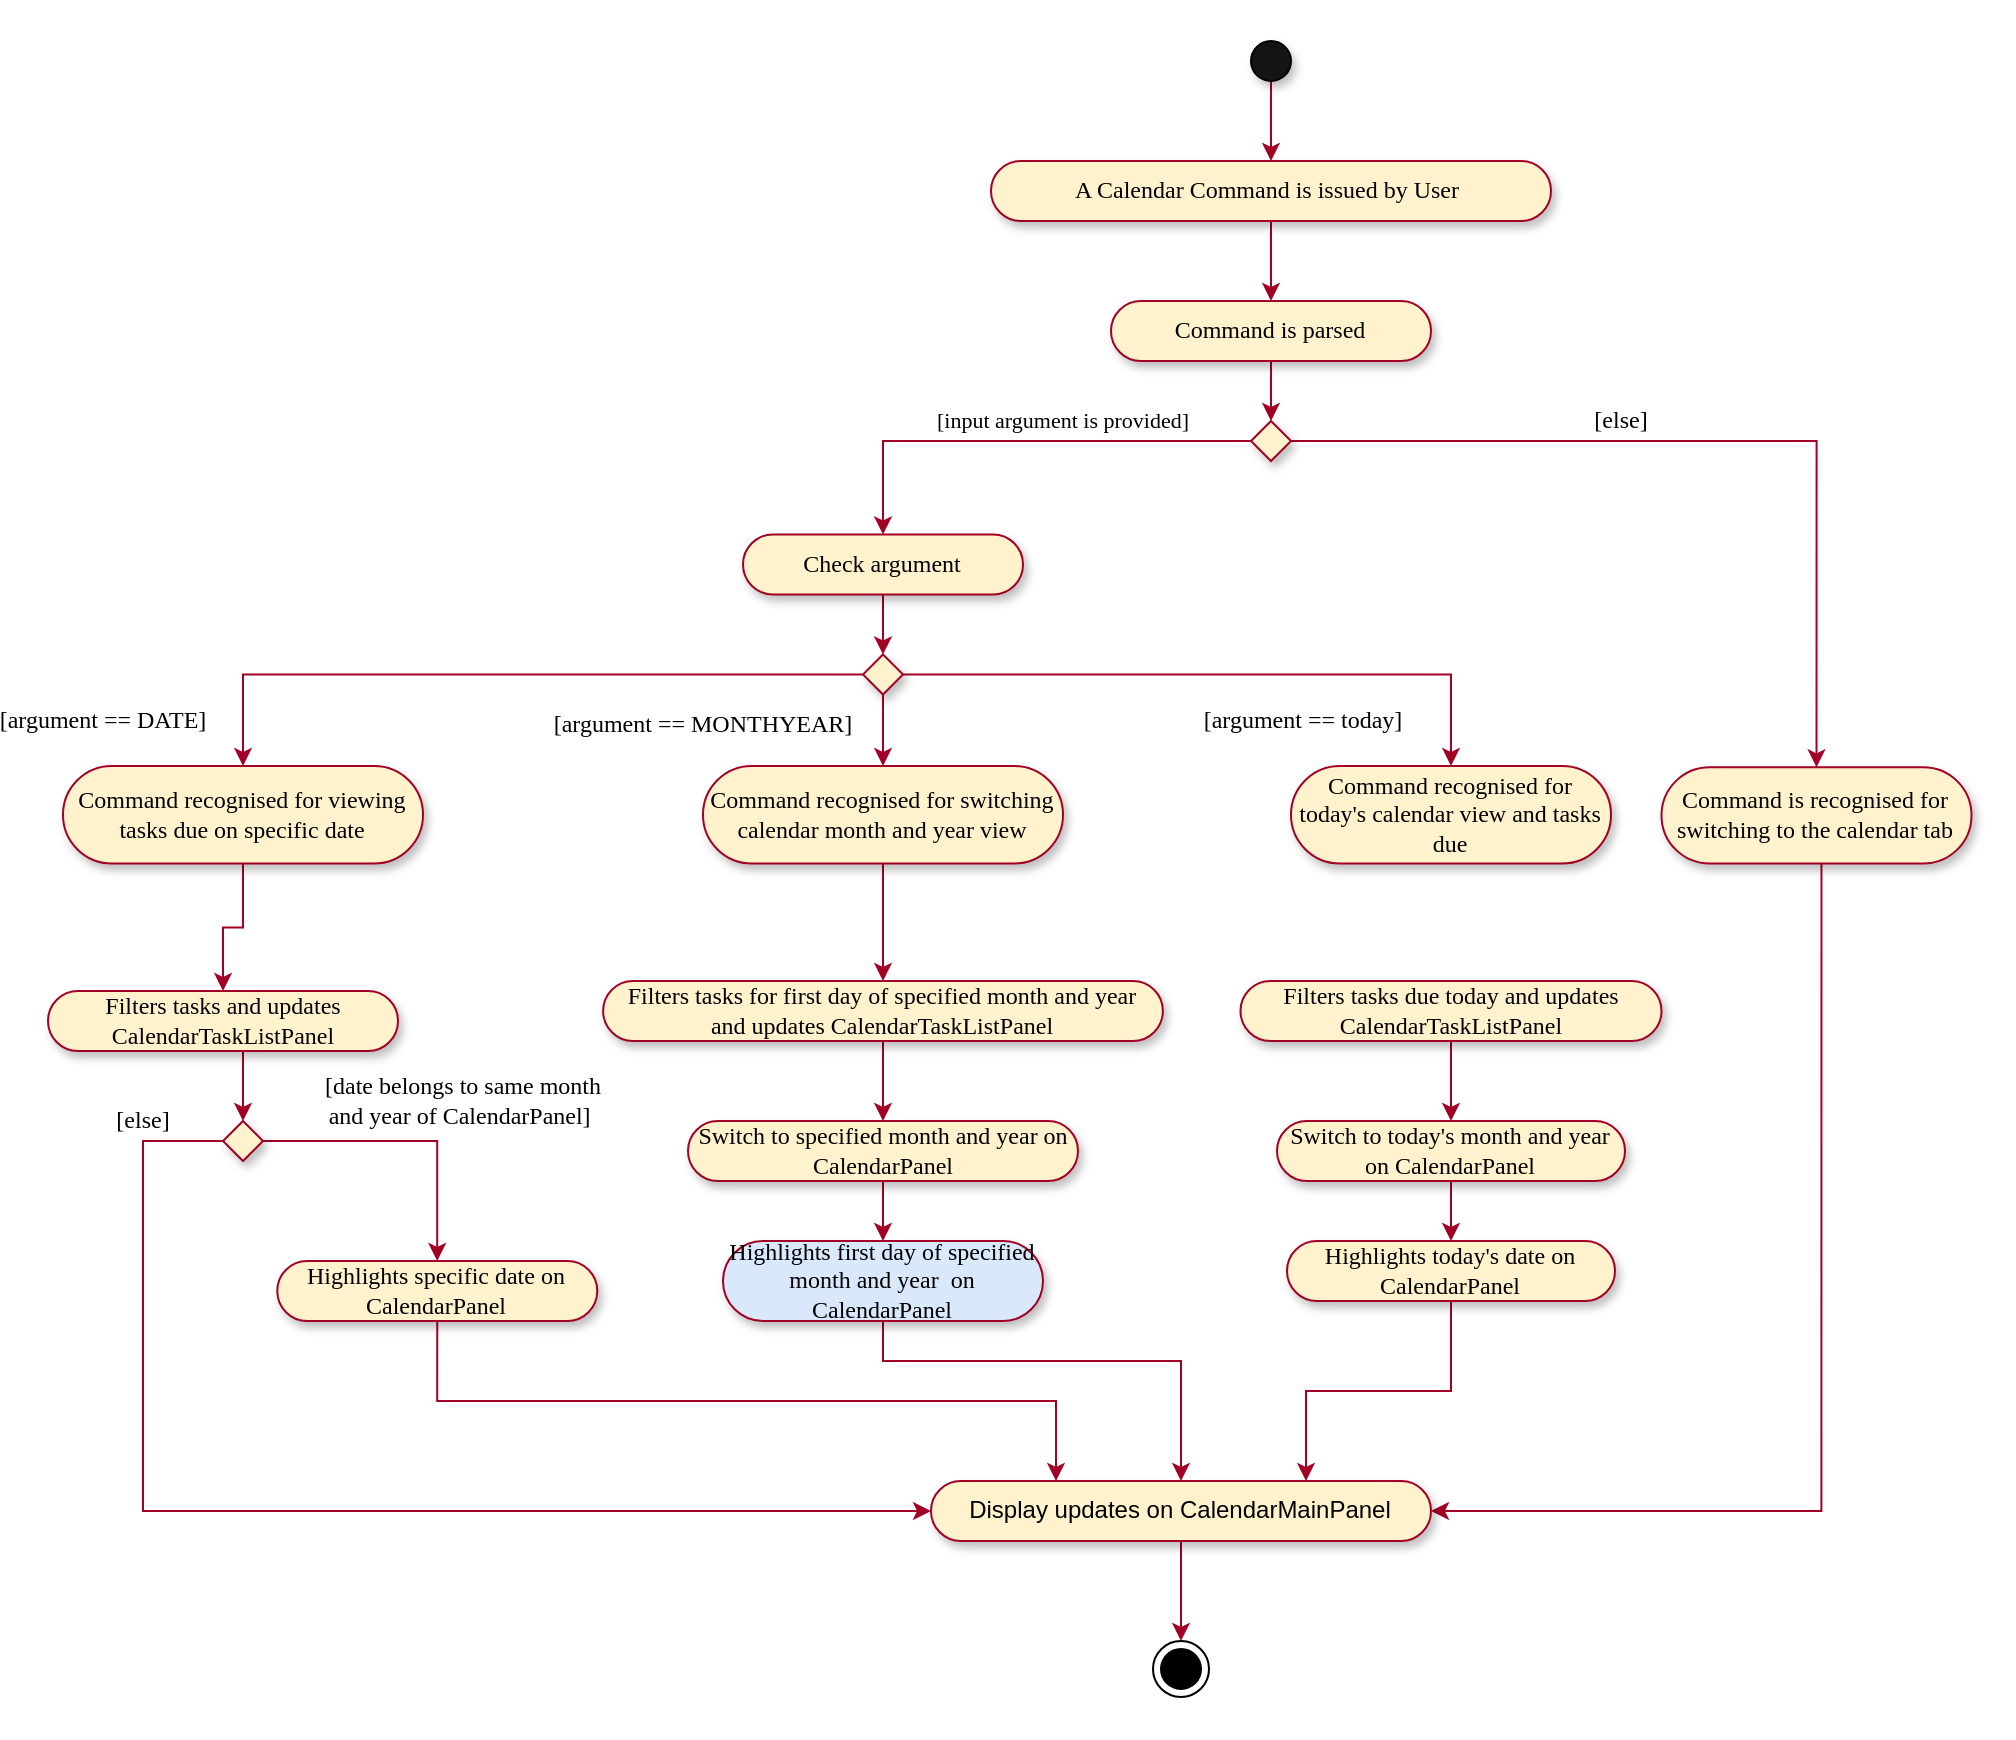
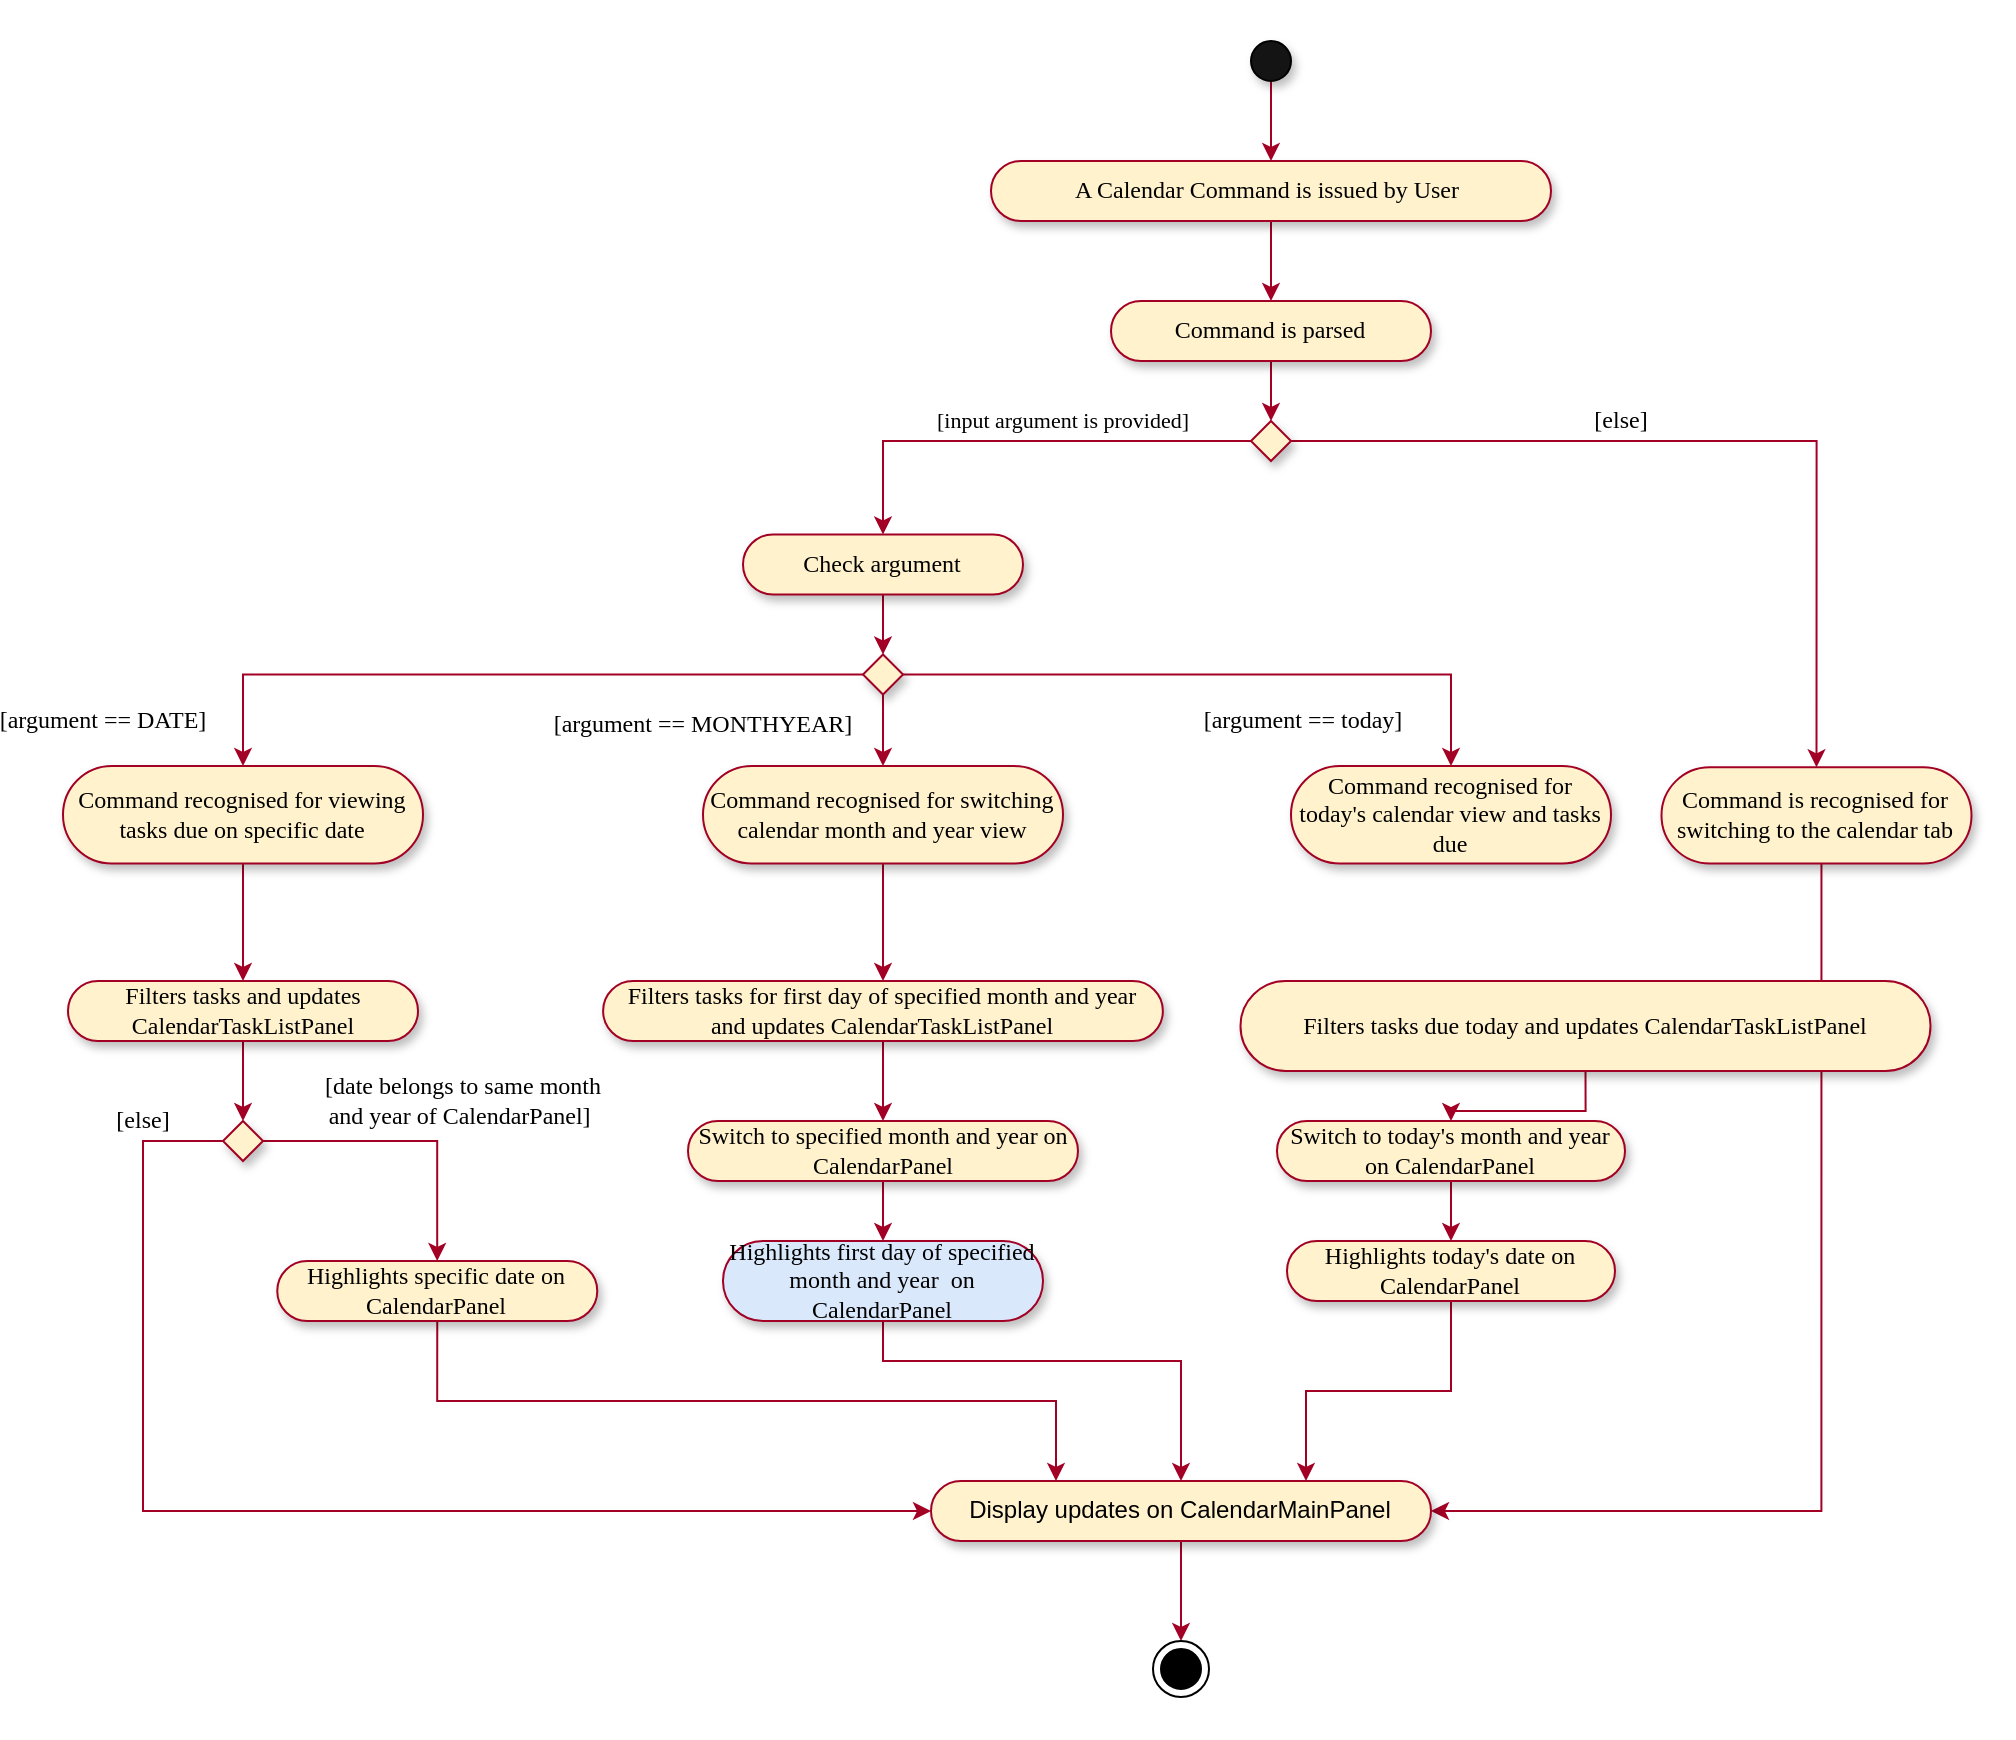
(1451, 1011) -> (1586, 1026)
(223, 1021) -> (243, 1011)
